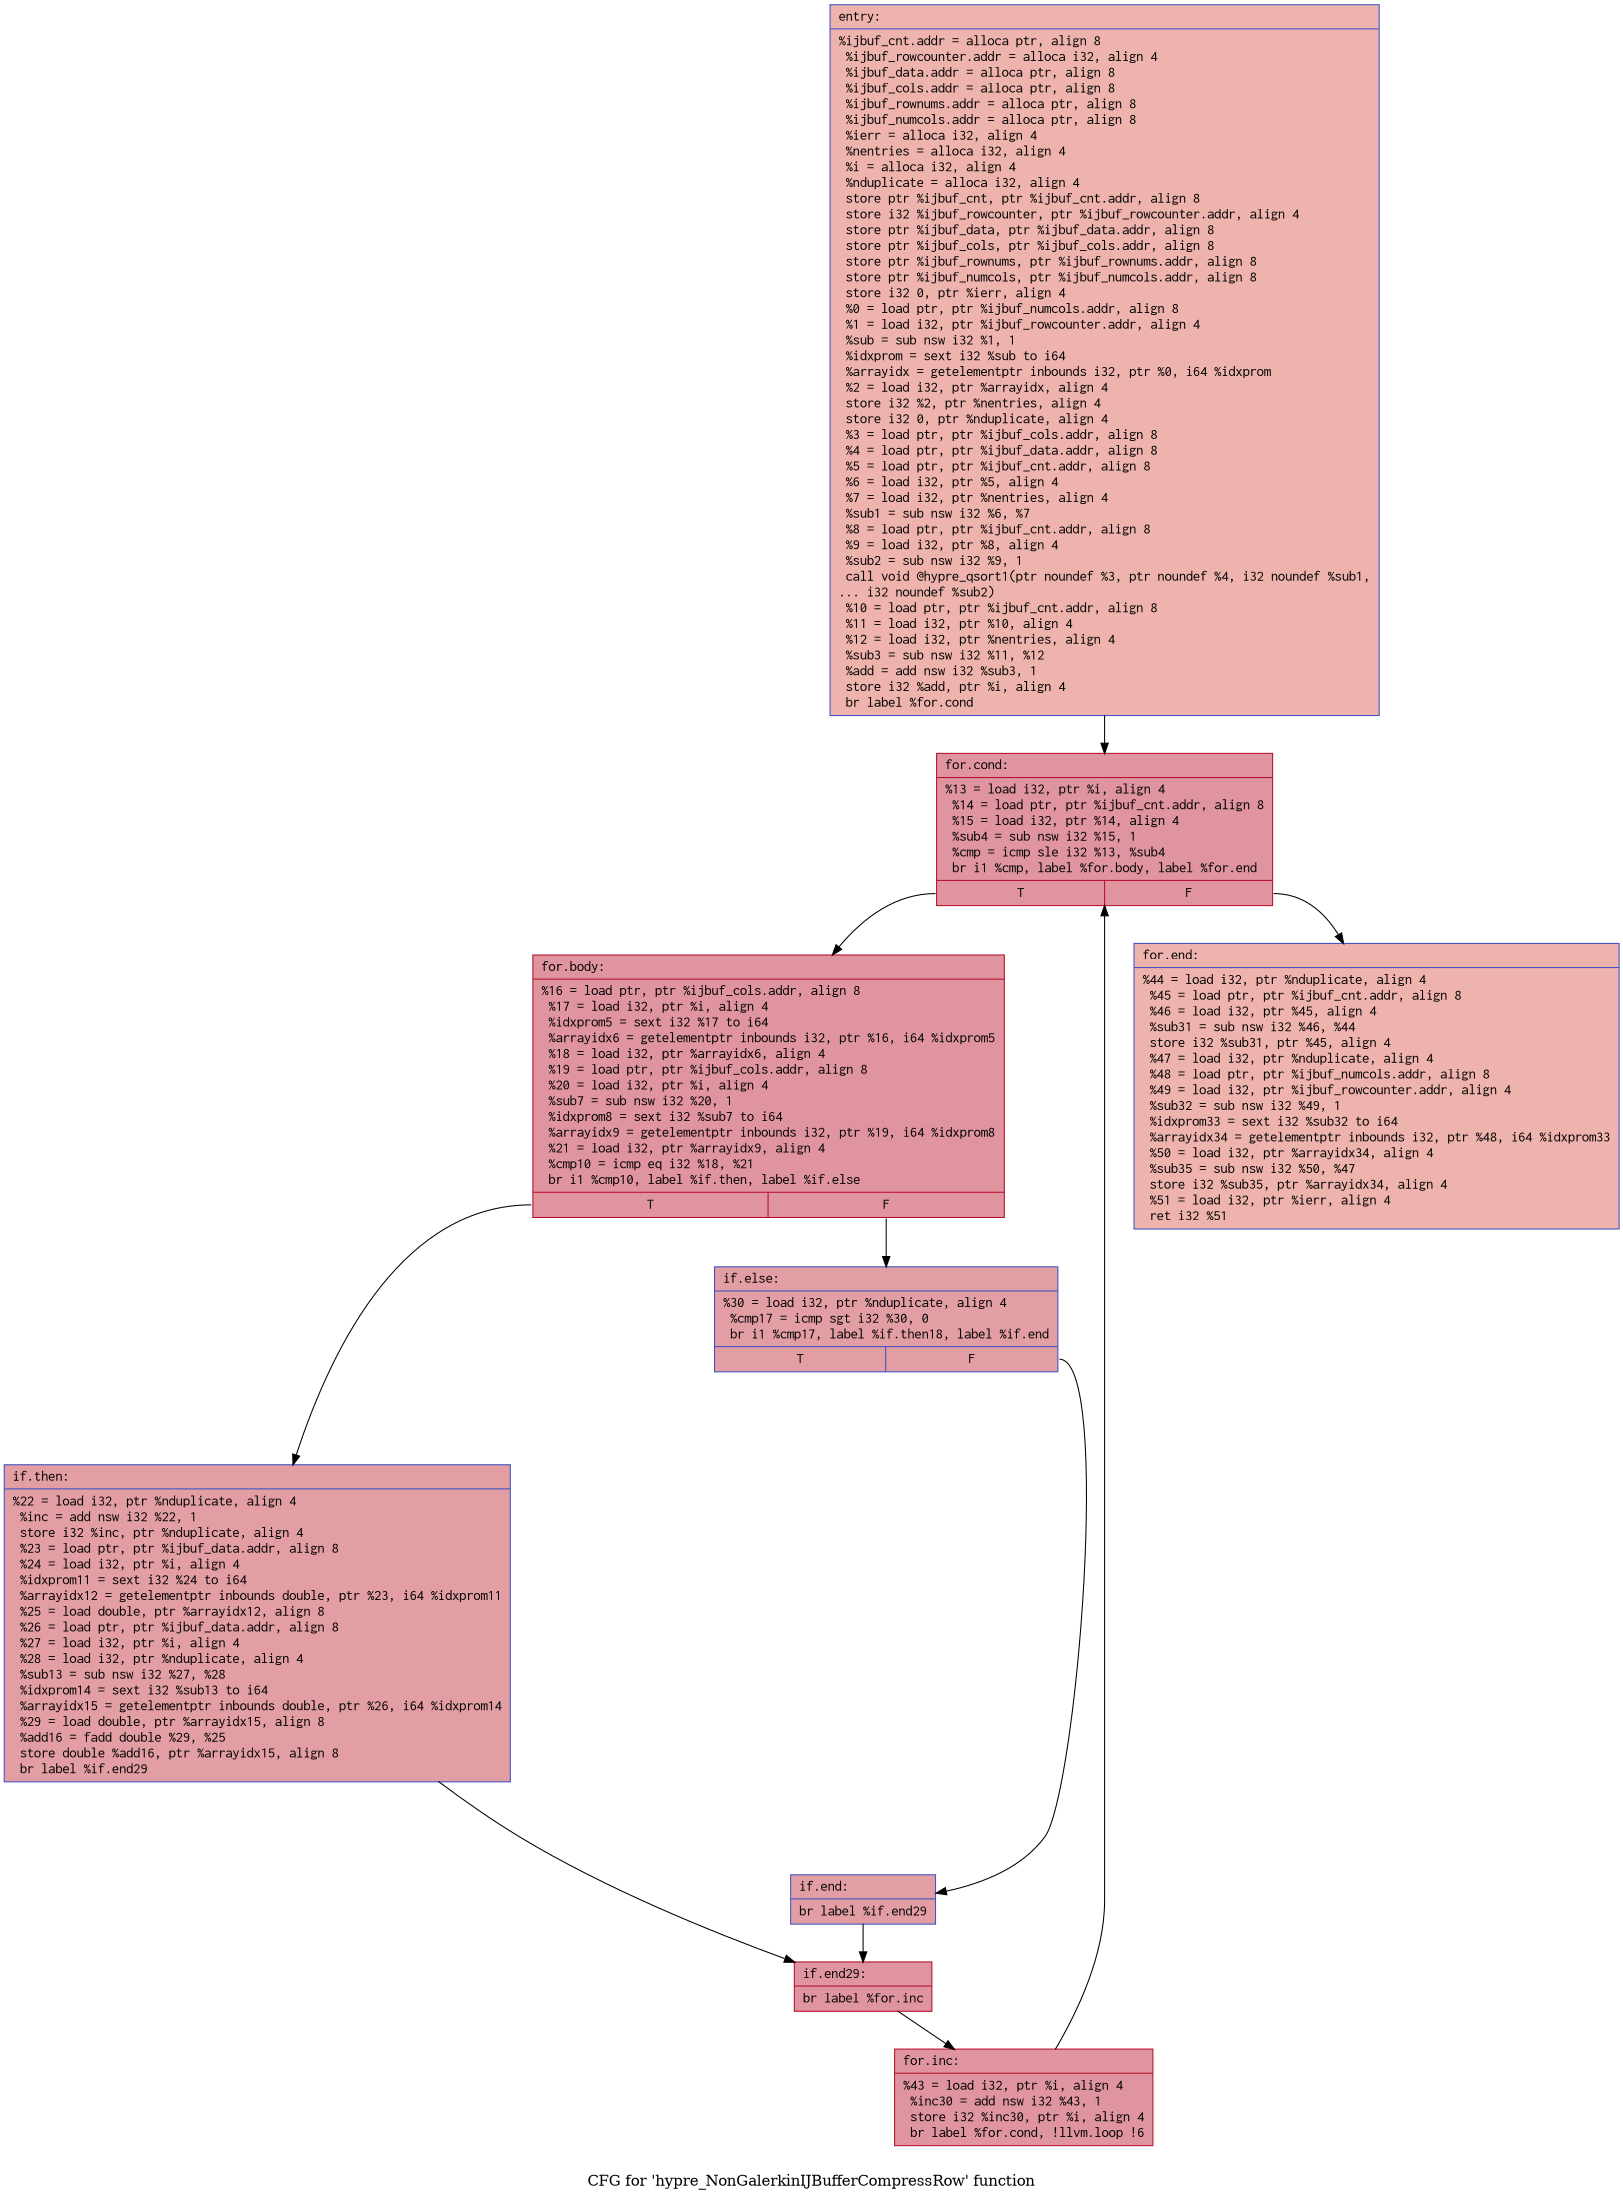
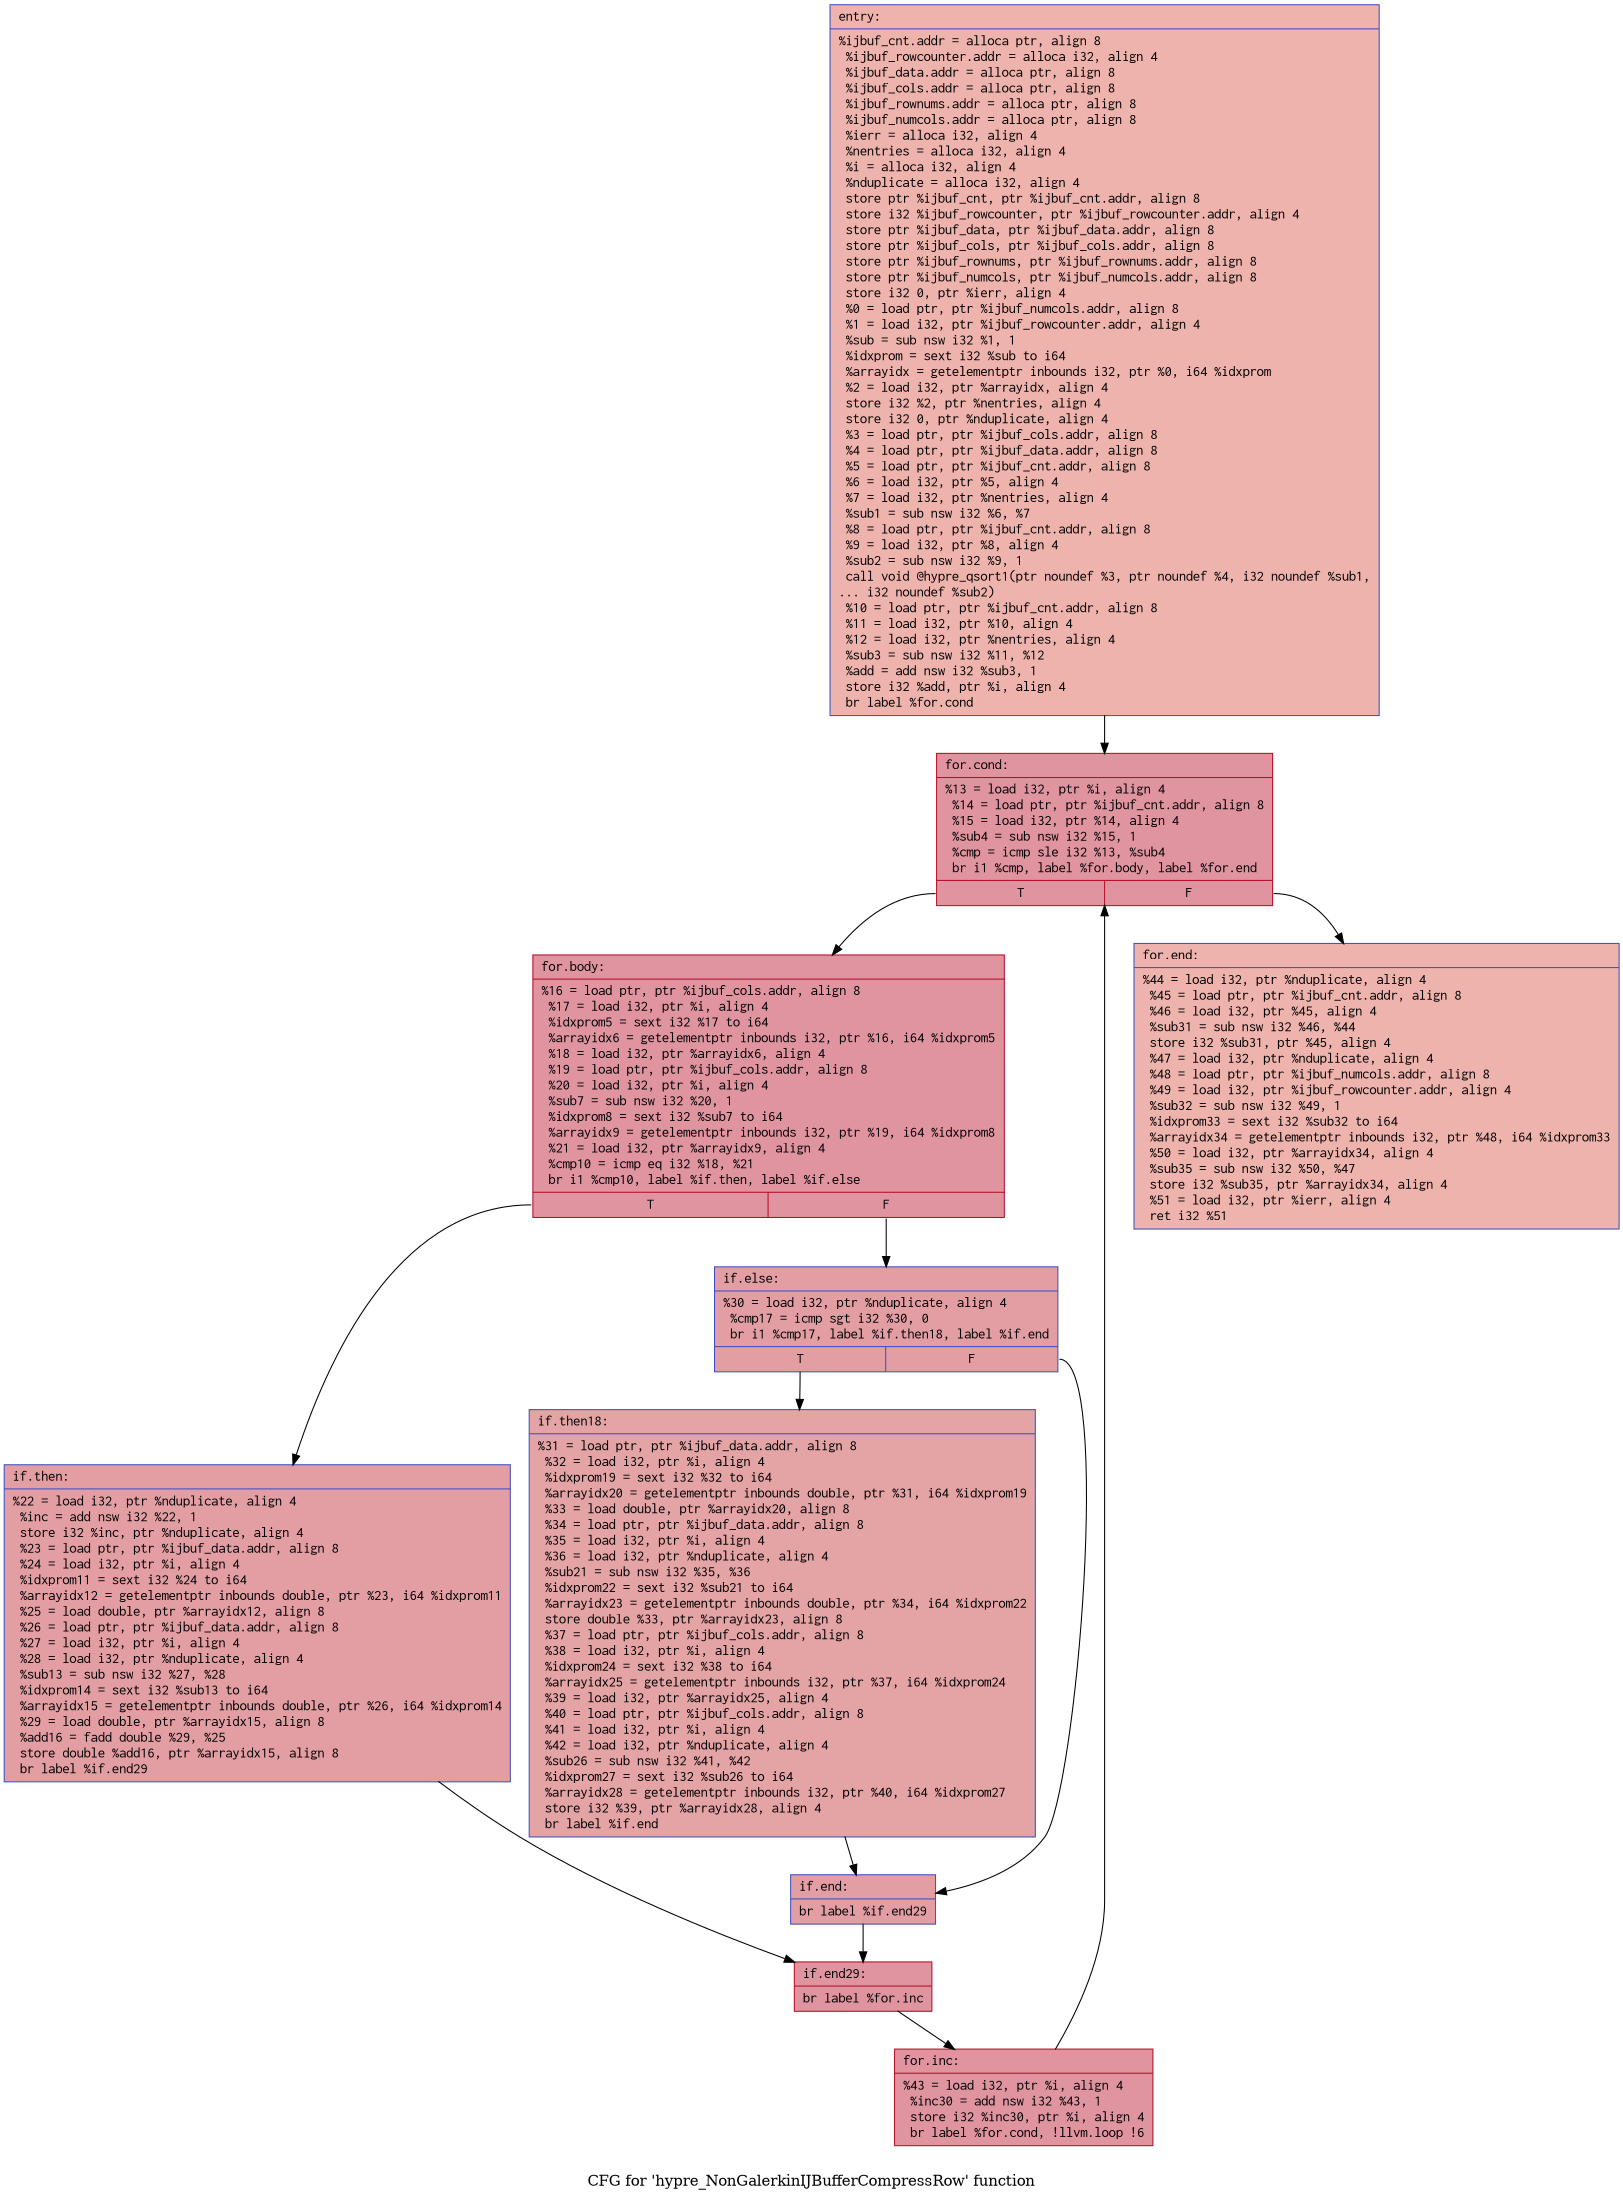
none -> (782, 1623)
